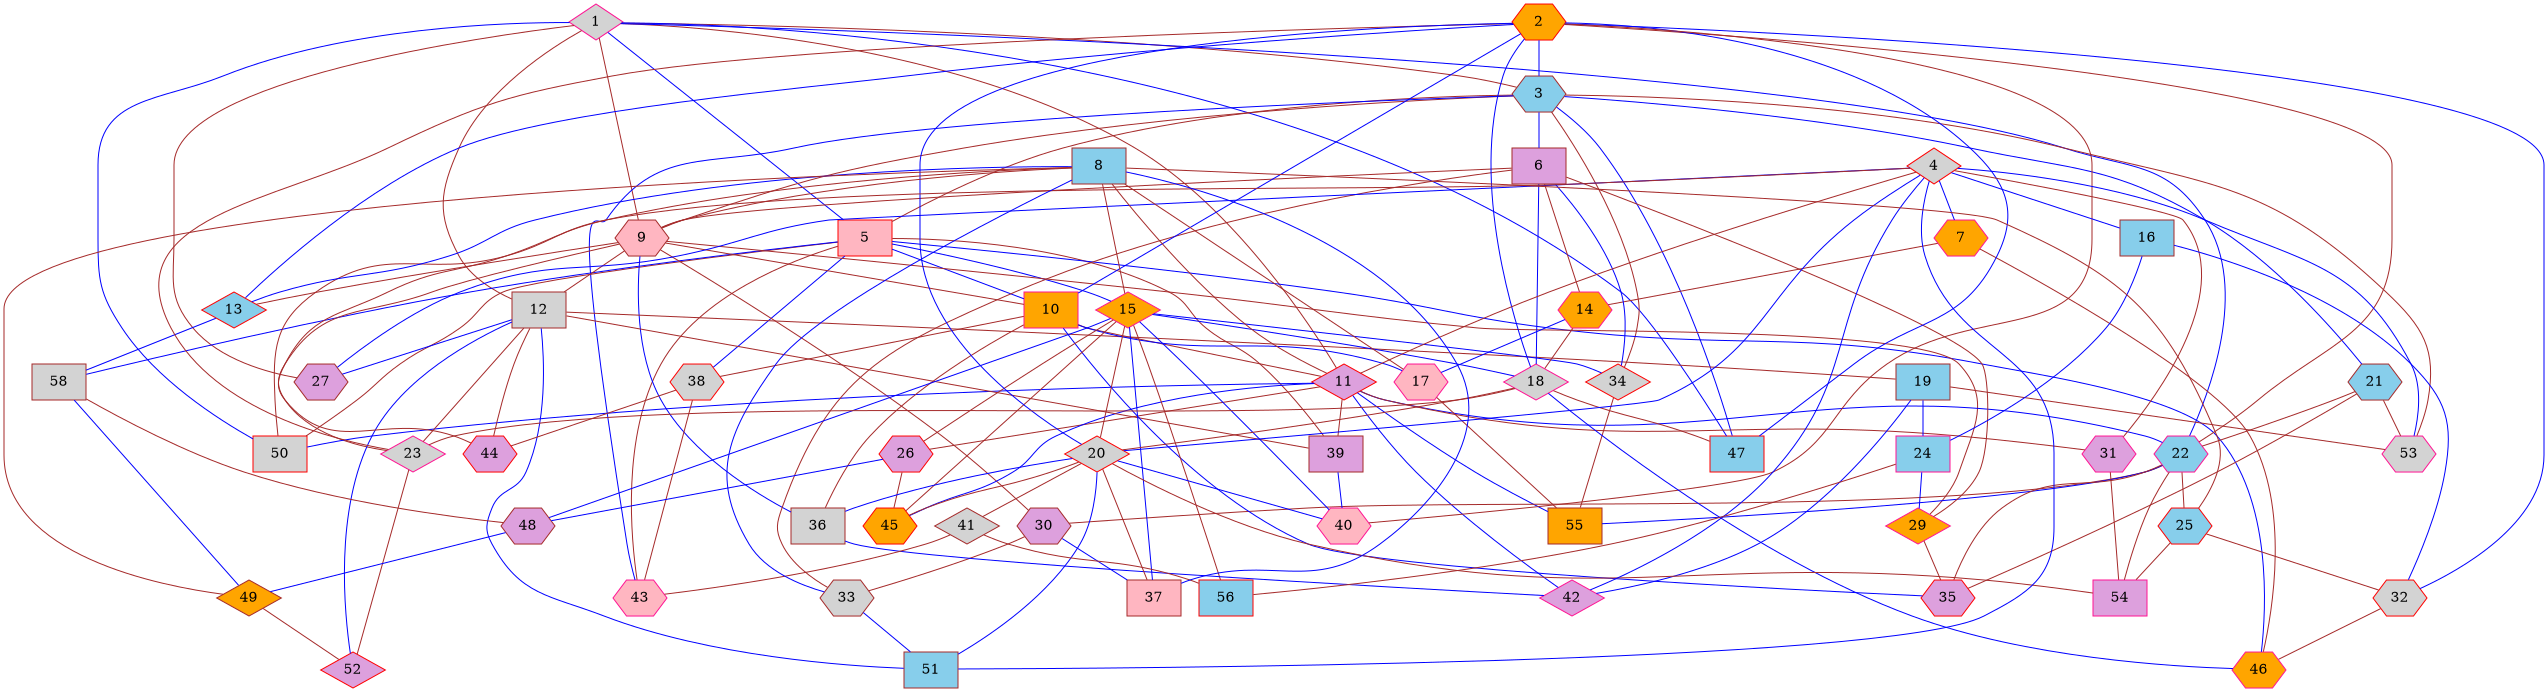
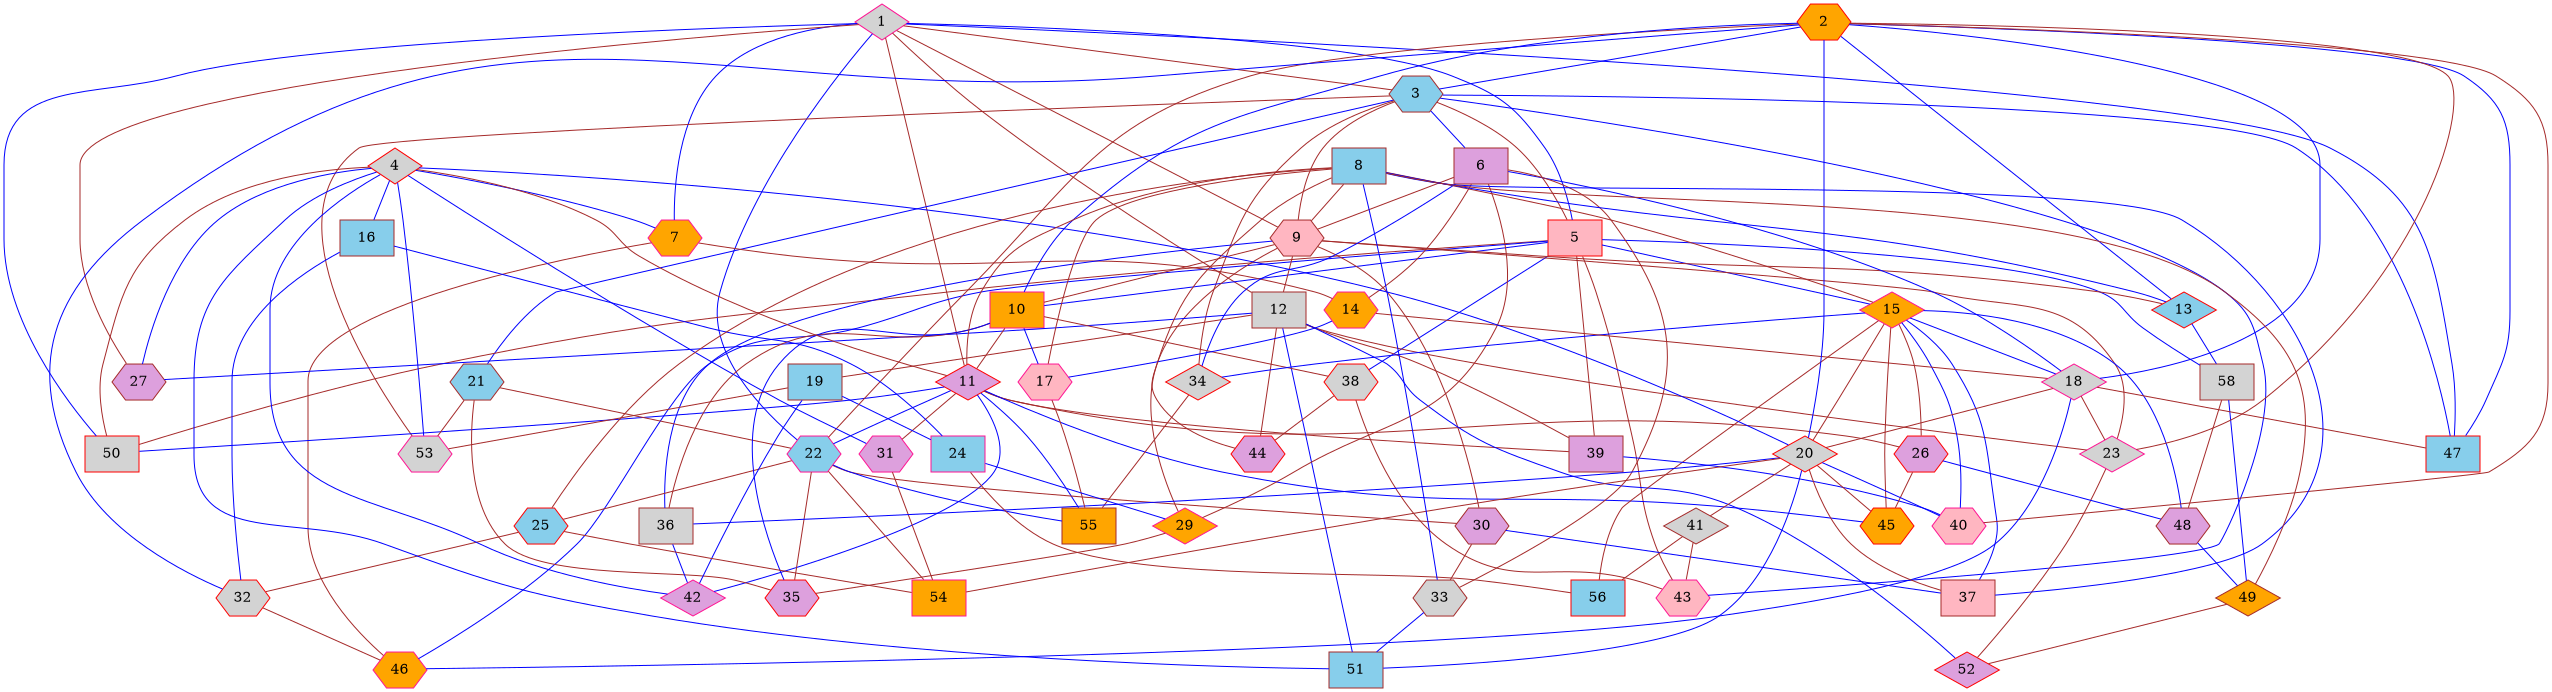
none -> (716, 76)
(2185, 223) -> (633, 316)
(2120, 598) -> (939, 598)
